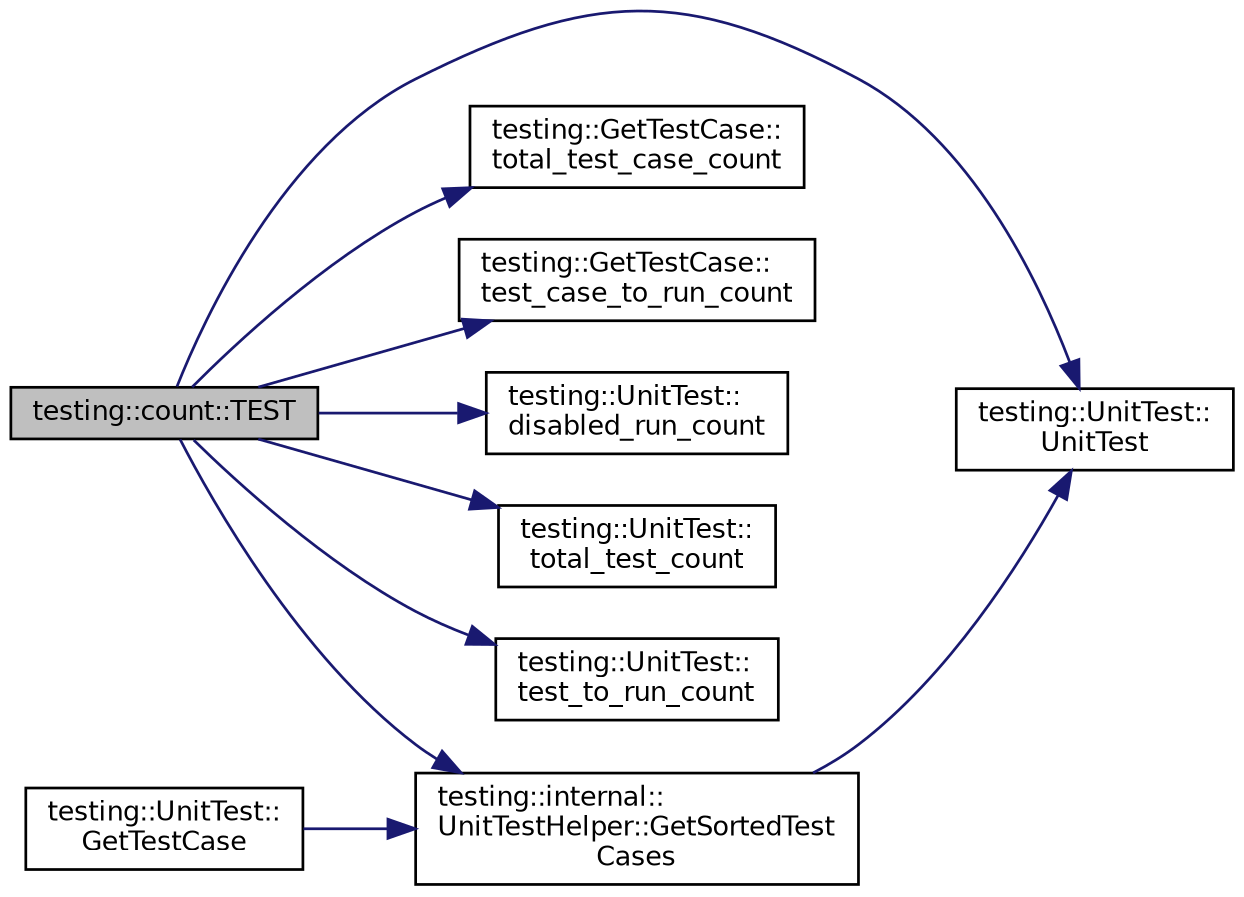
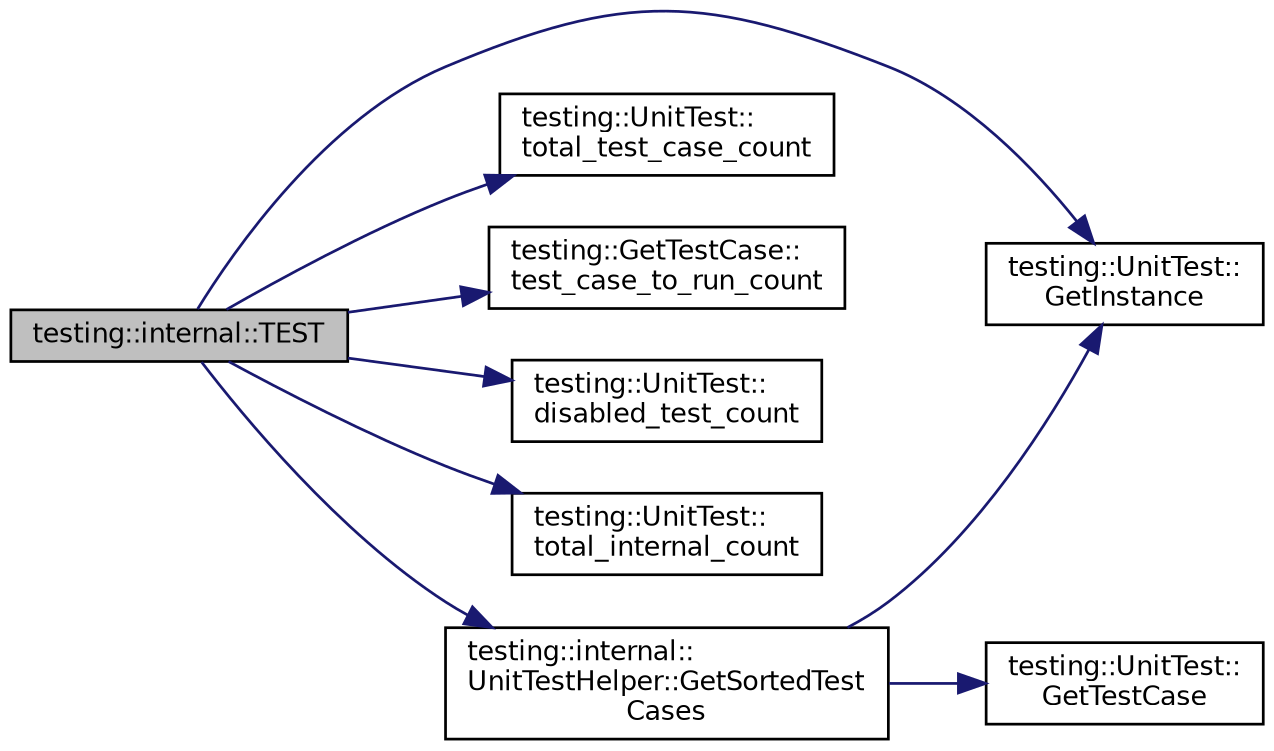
(637, 147) -> (667, 135)
(164, 413) -> (179, 336)
(637, 413) -> (667, 401)
(1095, 429) -> (1125, 284)
(637, 546) -> (667, 534)
(637, 679) -> none
(345, 829) -> (924, 683)
